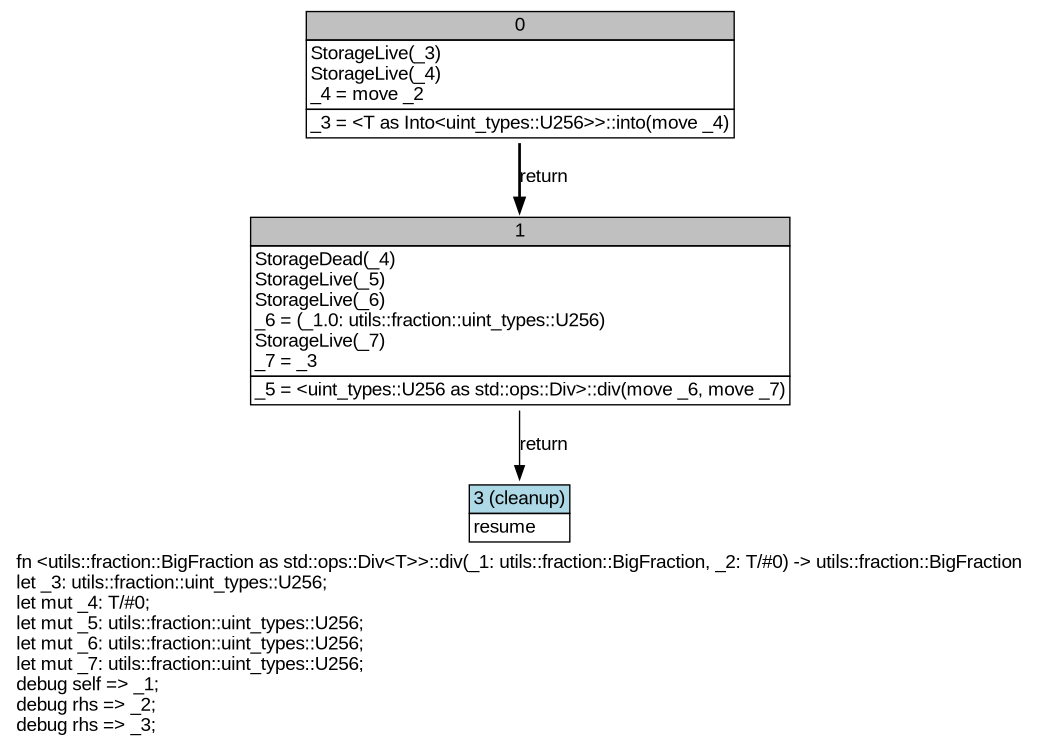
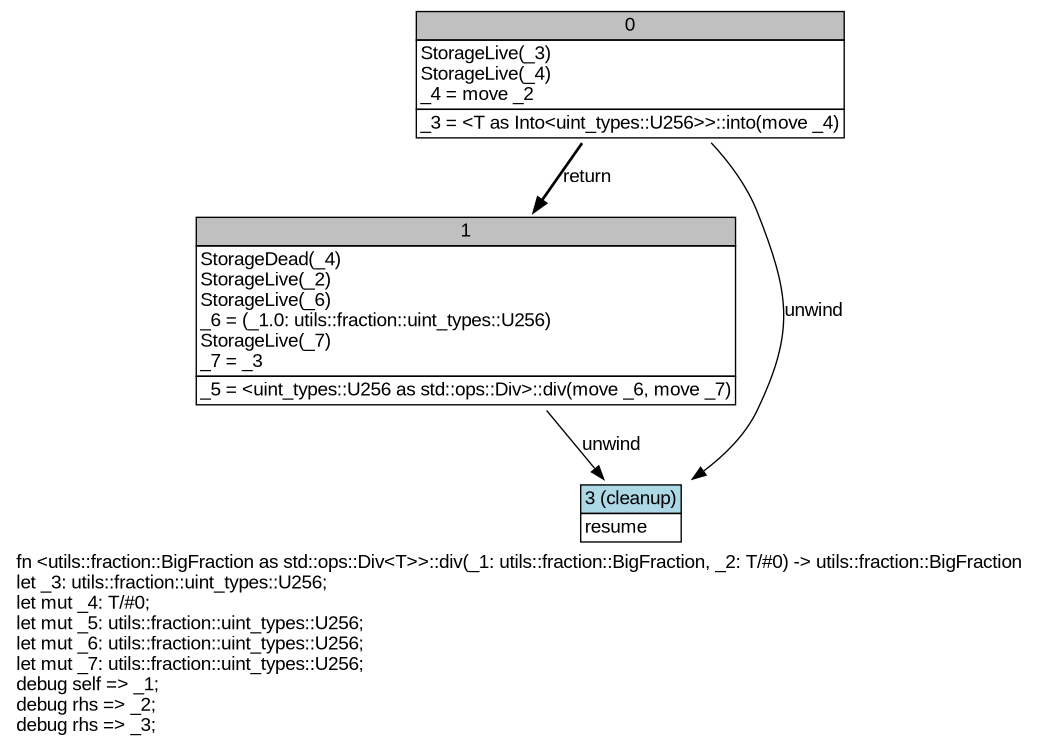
(321, 280) -> (266, 280)
none -> (784, 311)
(544, 445) -> (611, 445)
